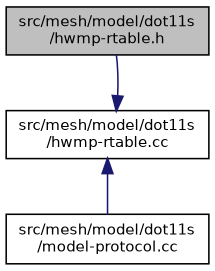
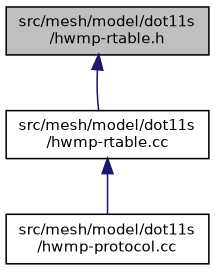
(118, 75) -> (97, 91)
(108, 239) -> (108, 239)
